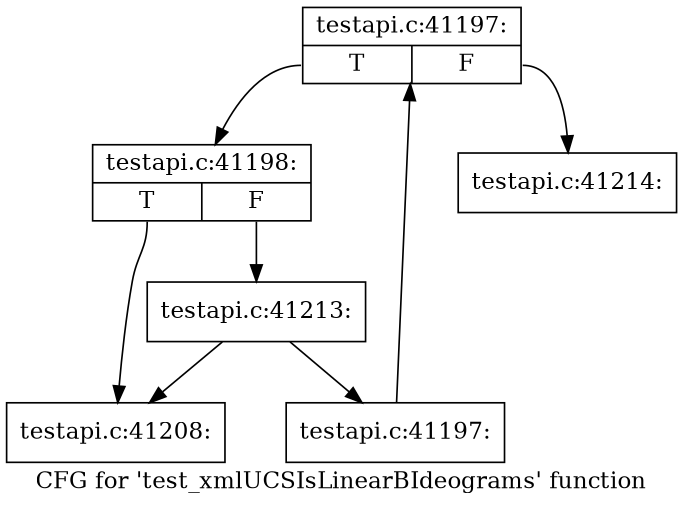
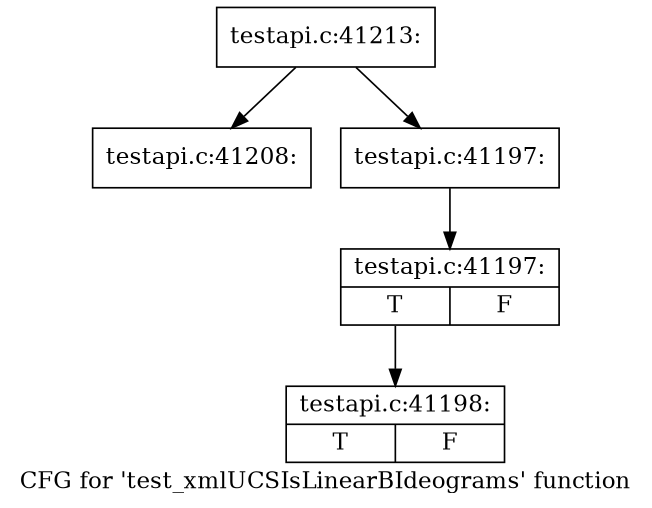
(567, 183) -> none
(256, 243) -> none
(129, 303) -> none
